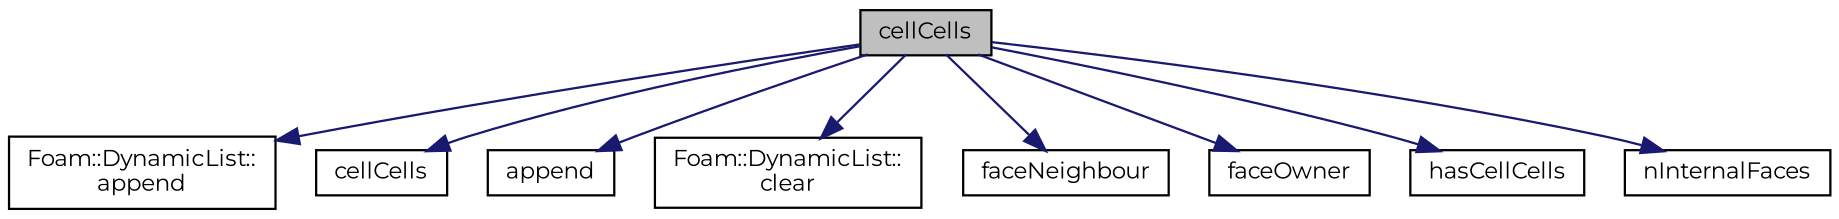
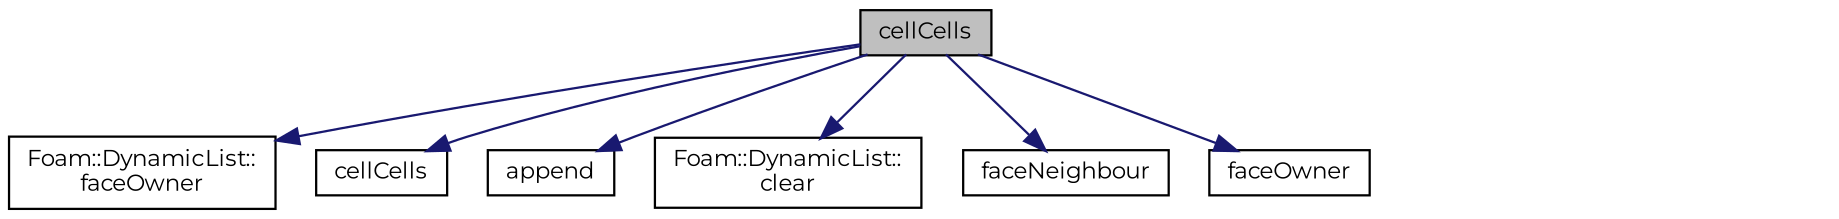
(142, 173) -> (142, 173)
(1497, 173) -> none
(1728, 173) -> none
